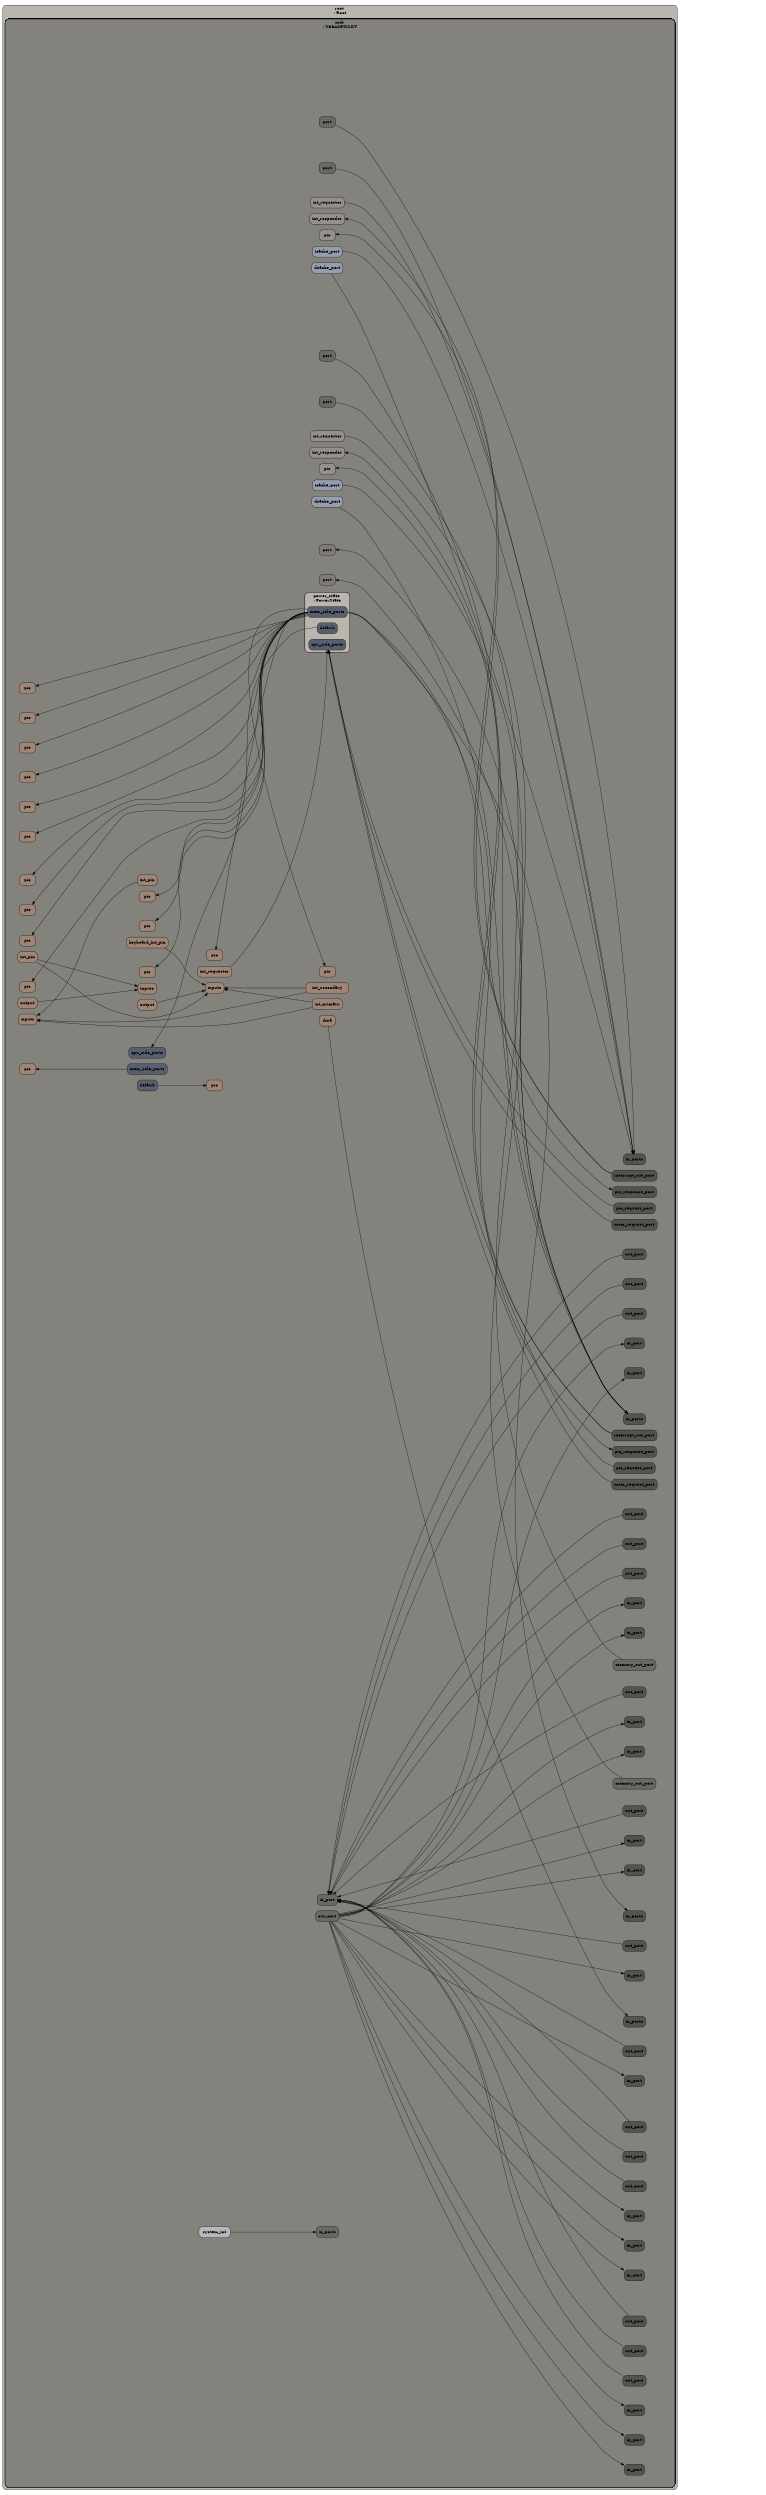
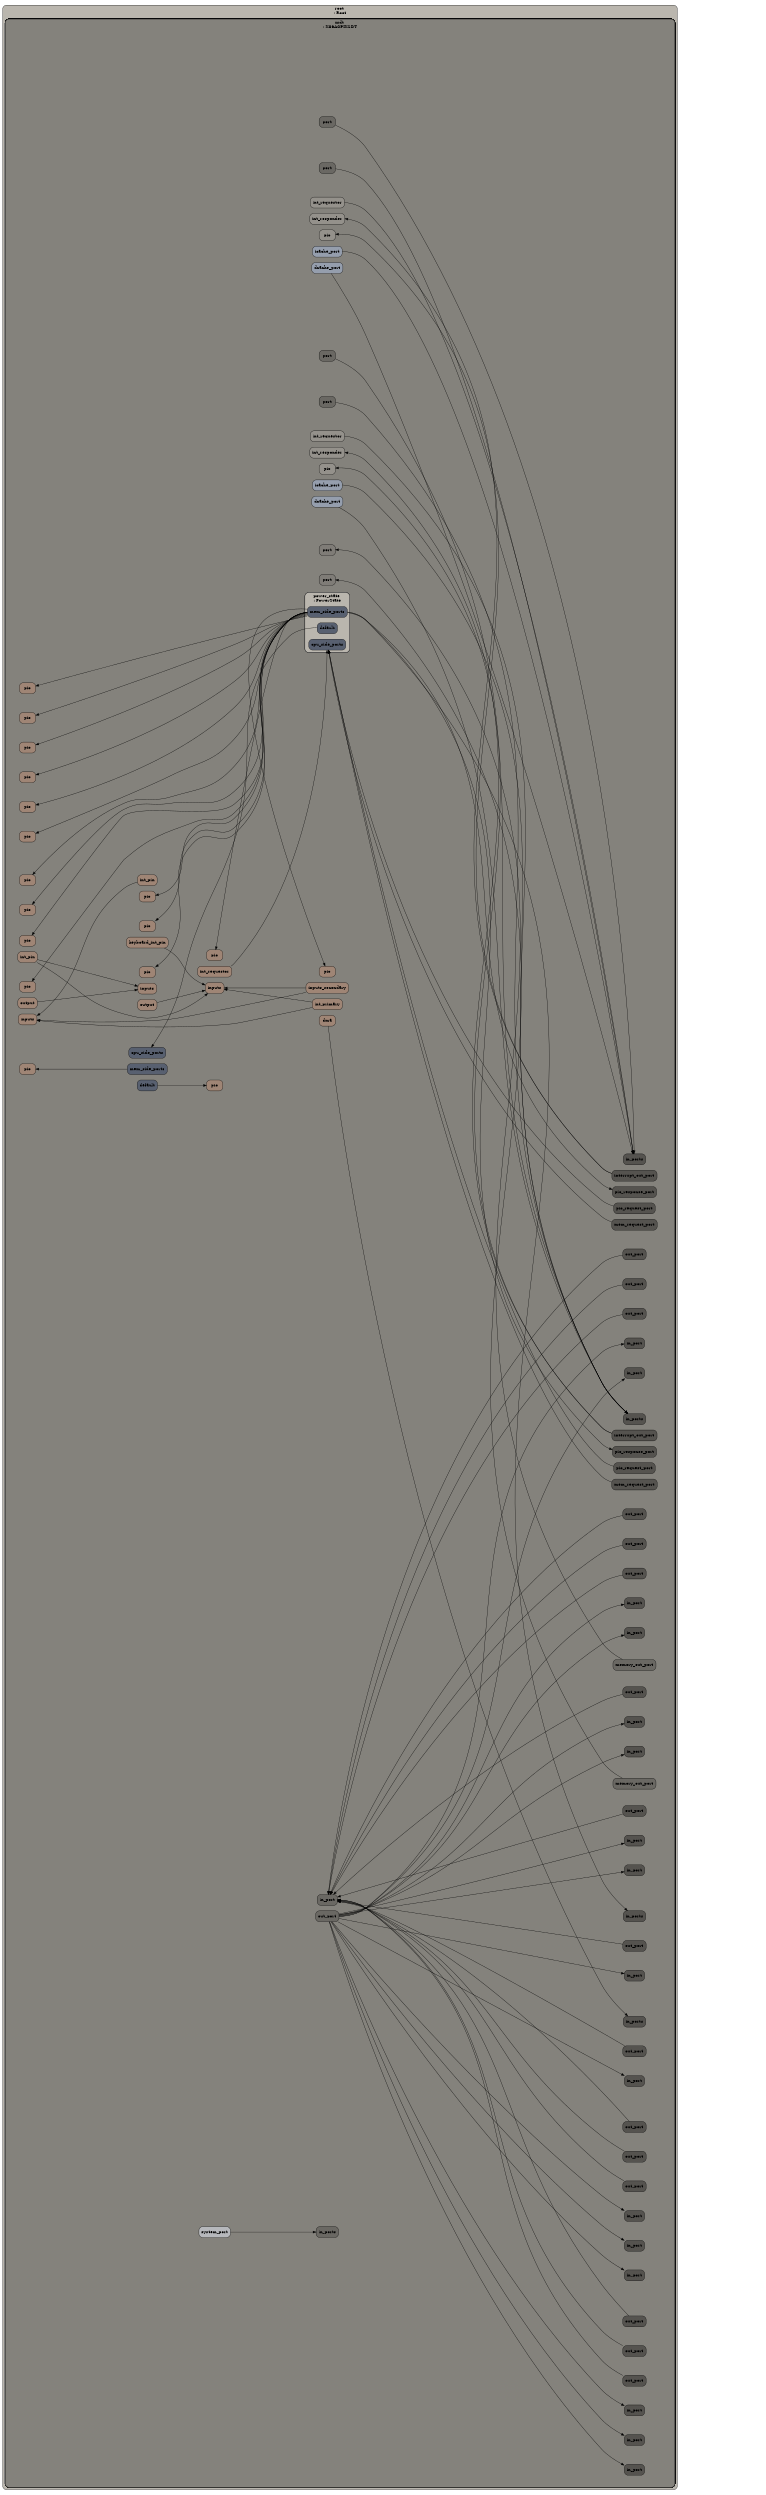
(327, 988) -> (327, 988)
(215, 2232) -> (215, 2232)
